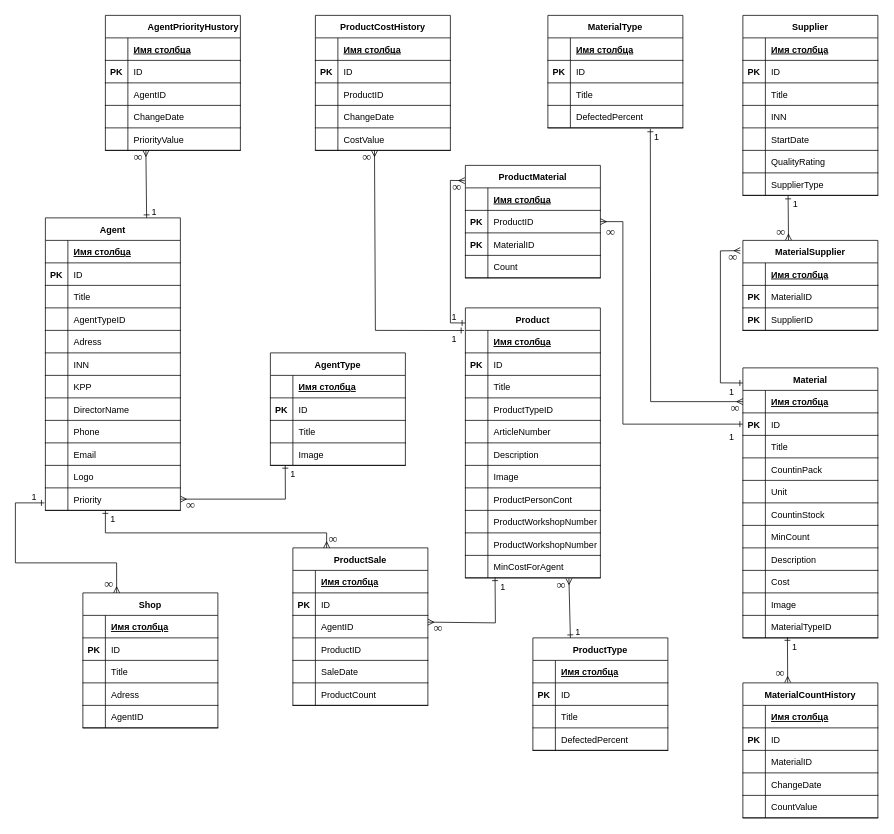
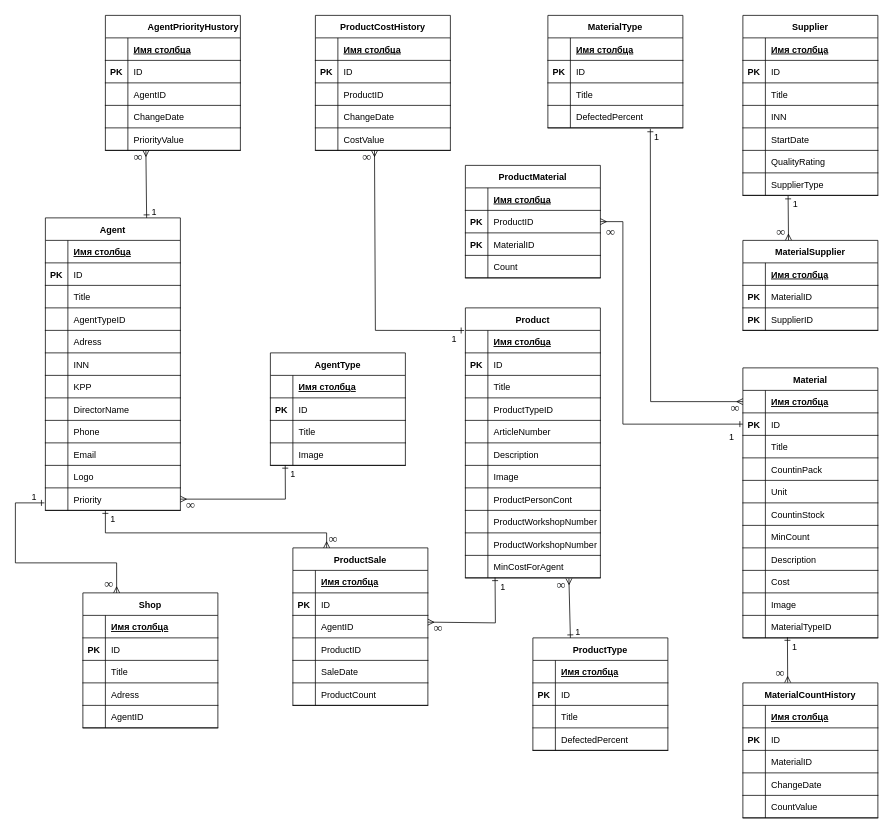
(450, 252) -> none
(720, 318) -> none
